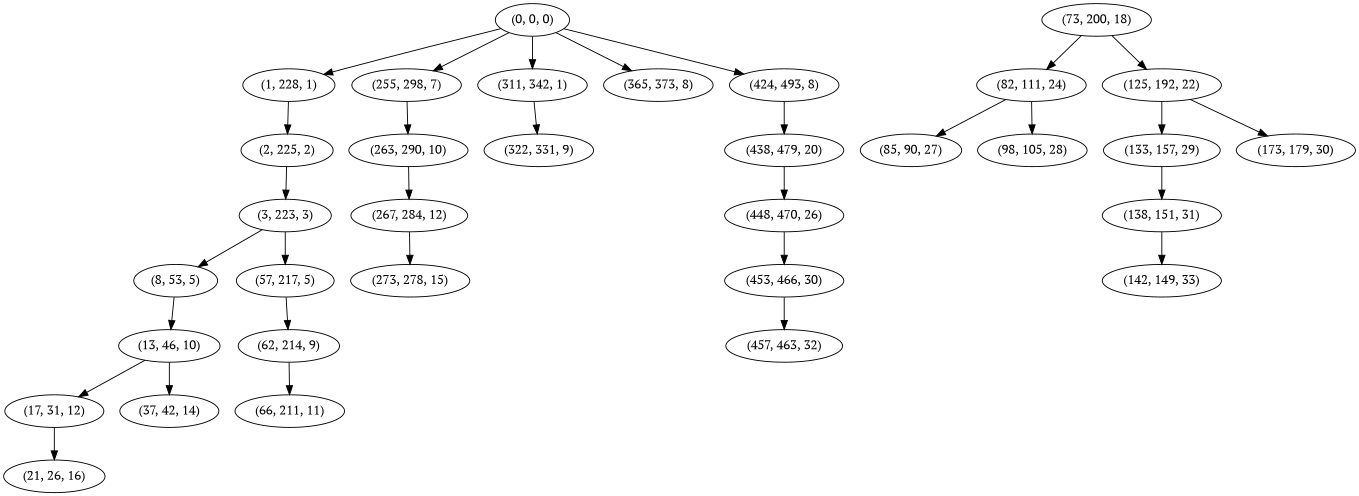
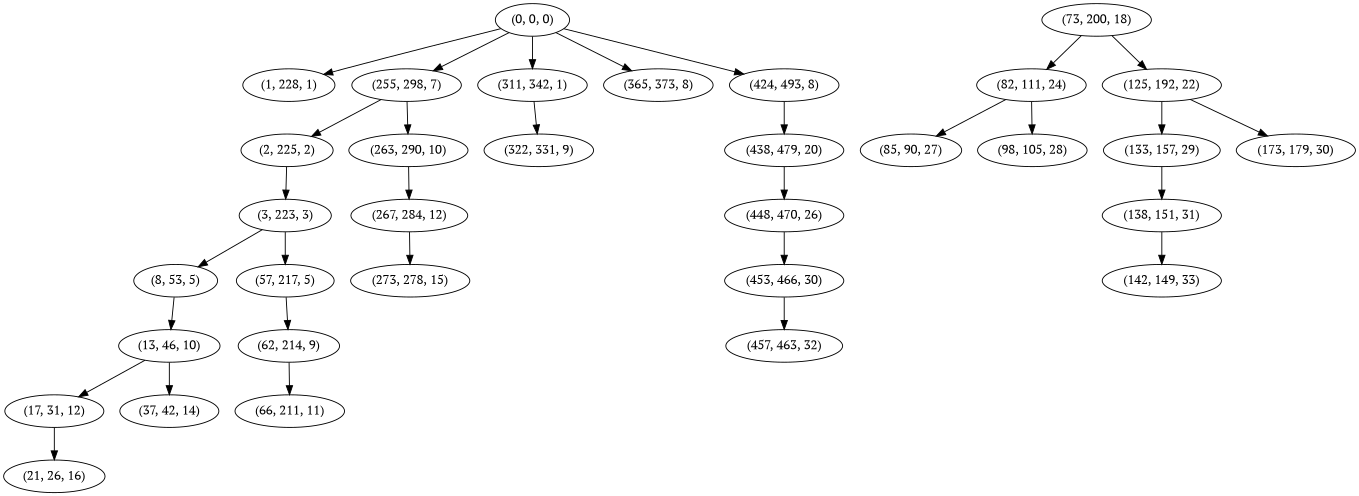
(288, 113) -> (350, 116)
